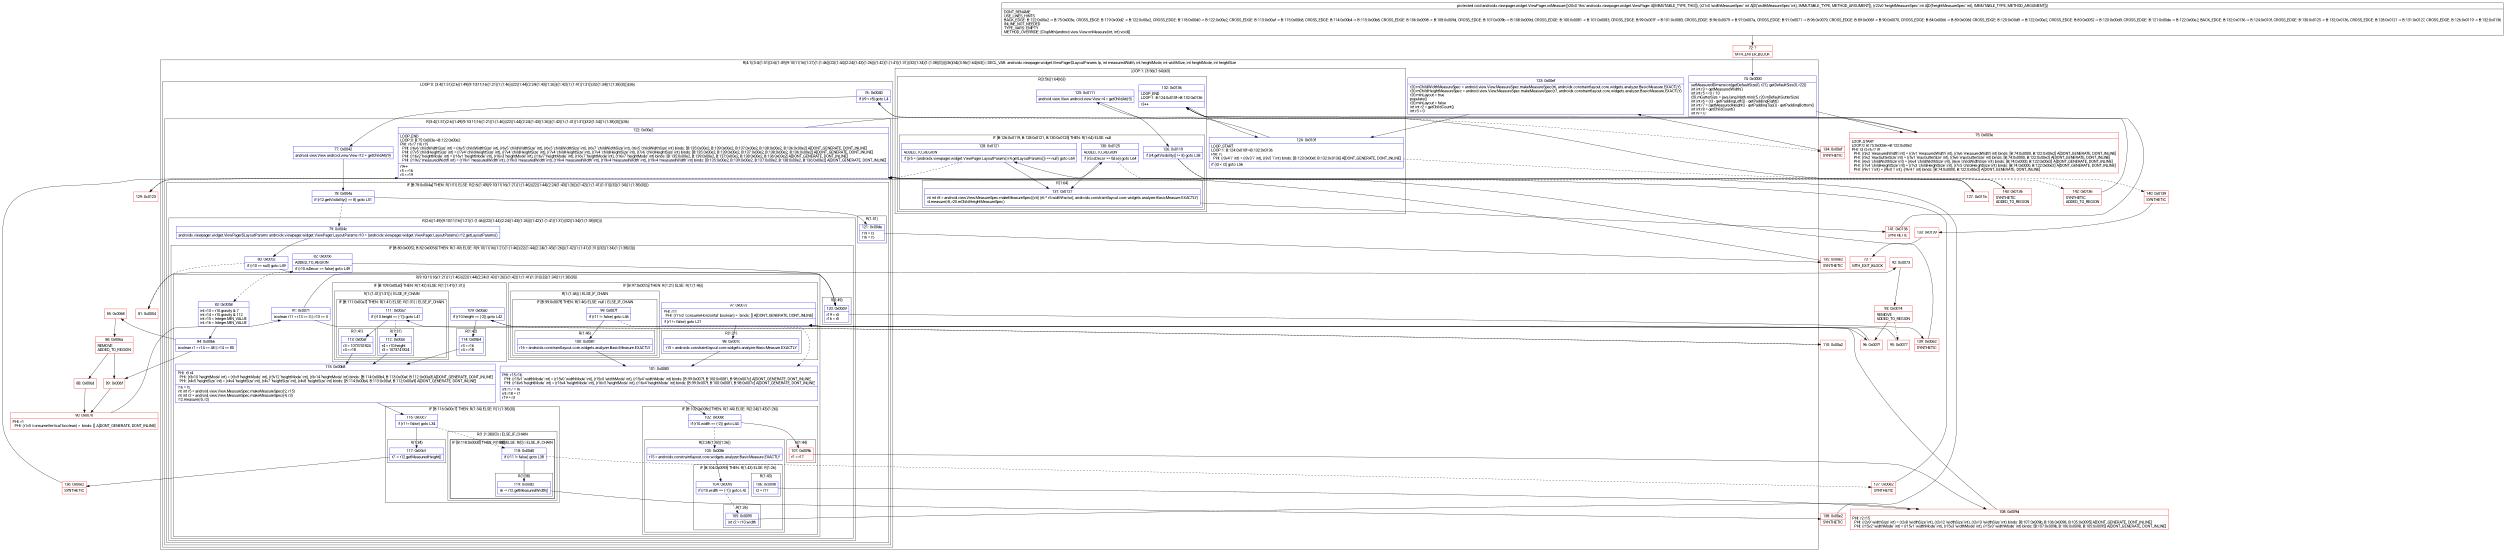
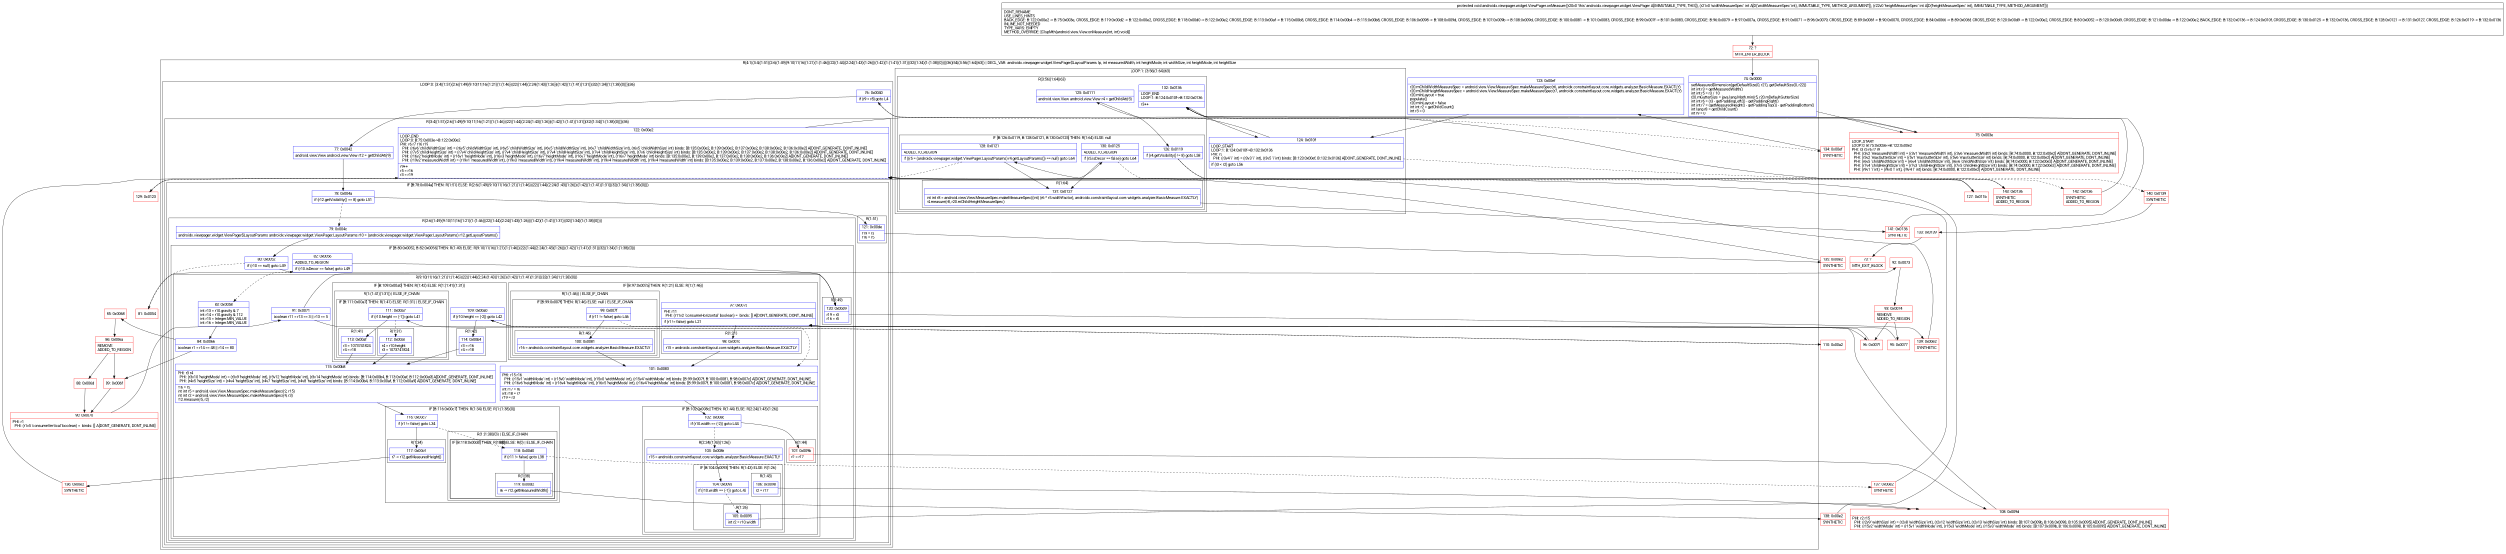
(1713, 109) -> (1714, 109)
(1896, 330) -> (1896, 330)
